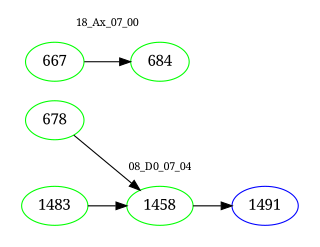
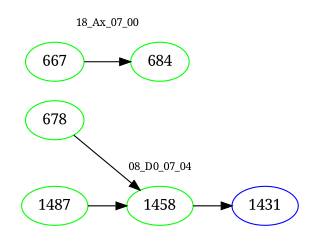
(55, 206) -> (55, 206)
(265, 206) -> (265, 206)
